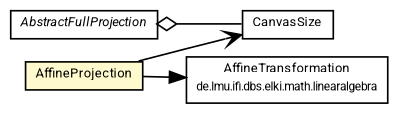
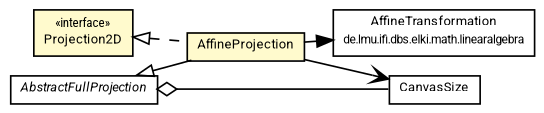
none -> (83, 33)
none -> (172, 65)
